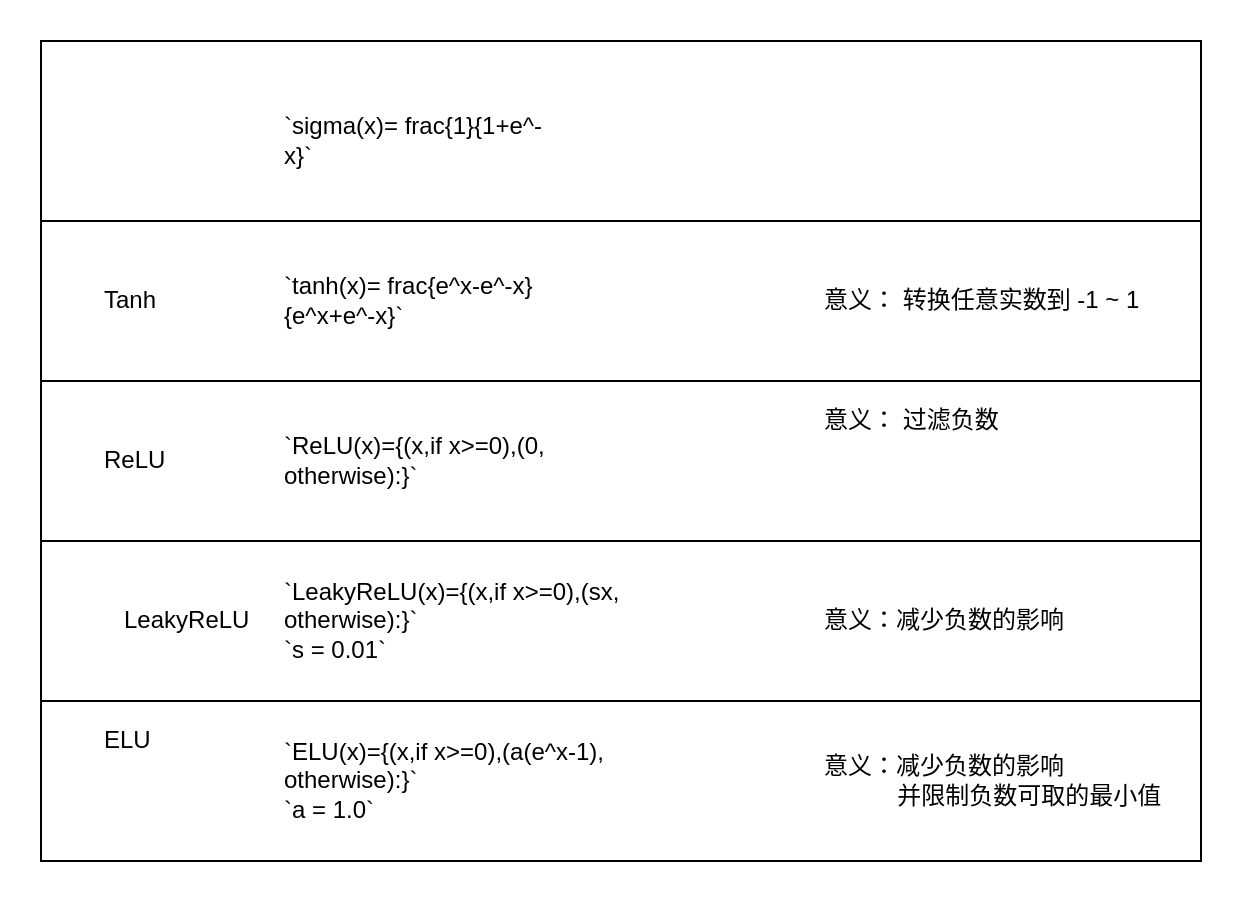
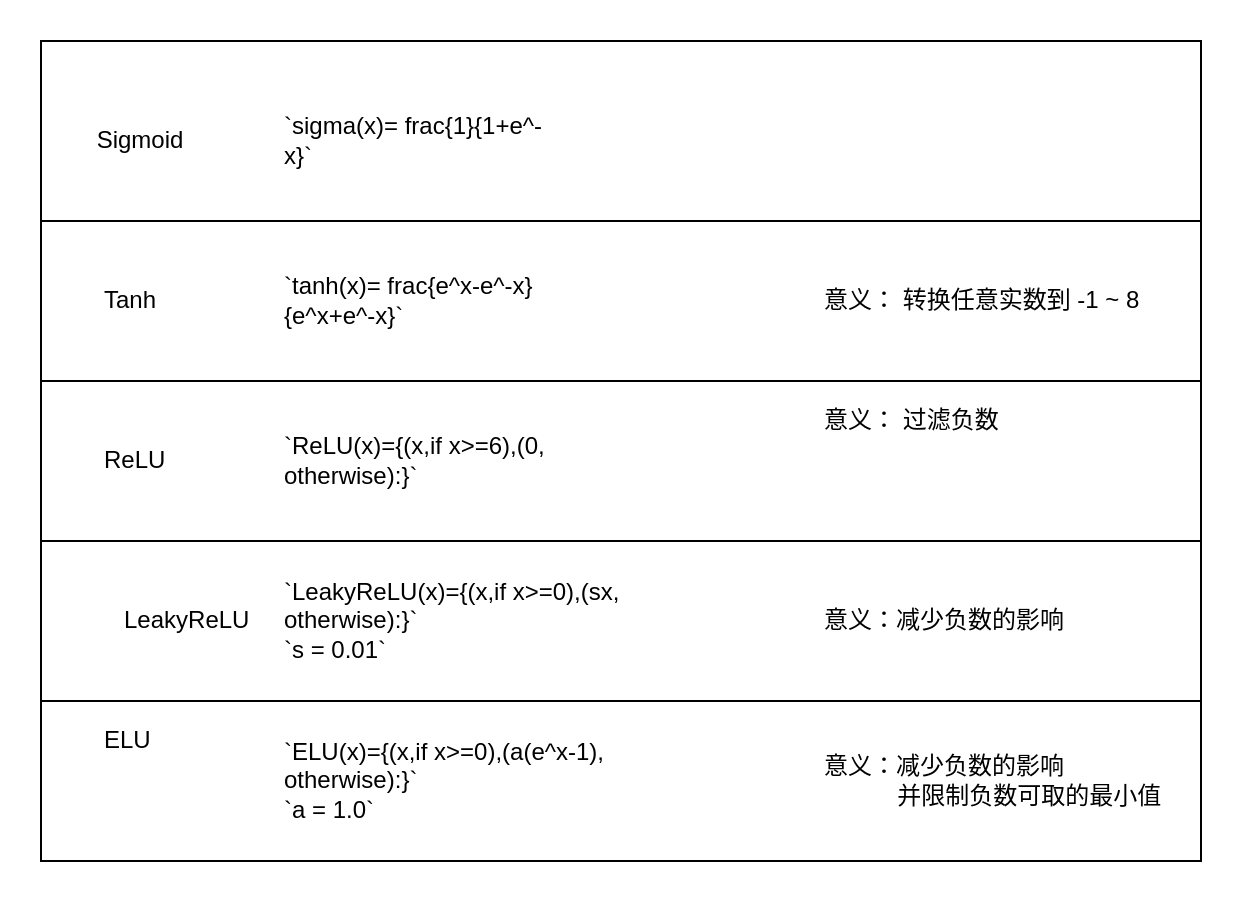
none -> (141, 141)
(986, 301) -> (986, 301)
(423, 461) -> (423, 461)
